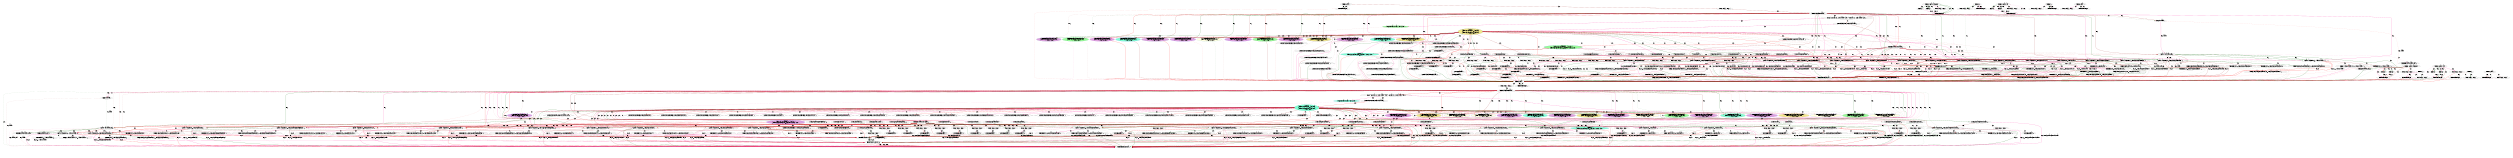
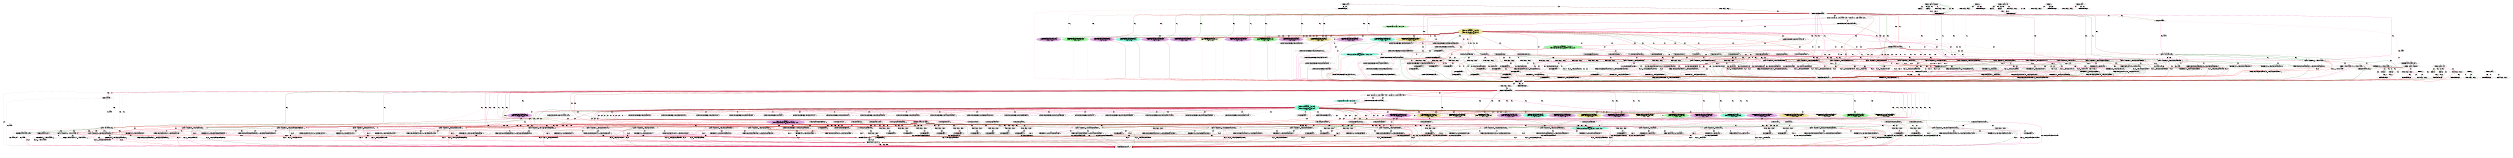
(1275, 115) -> none
